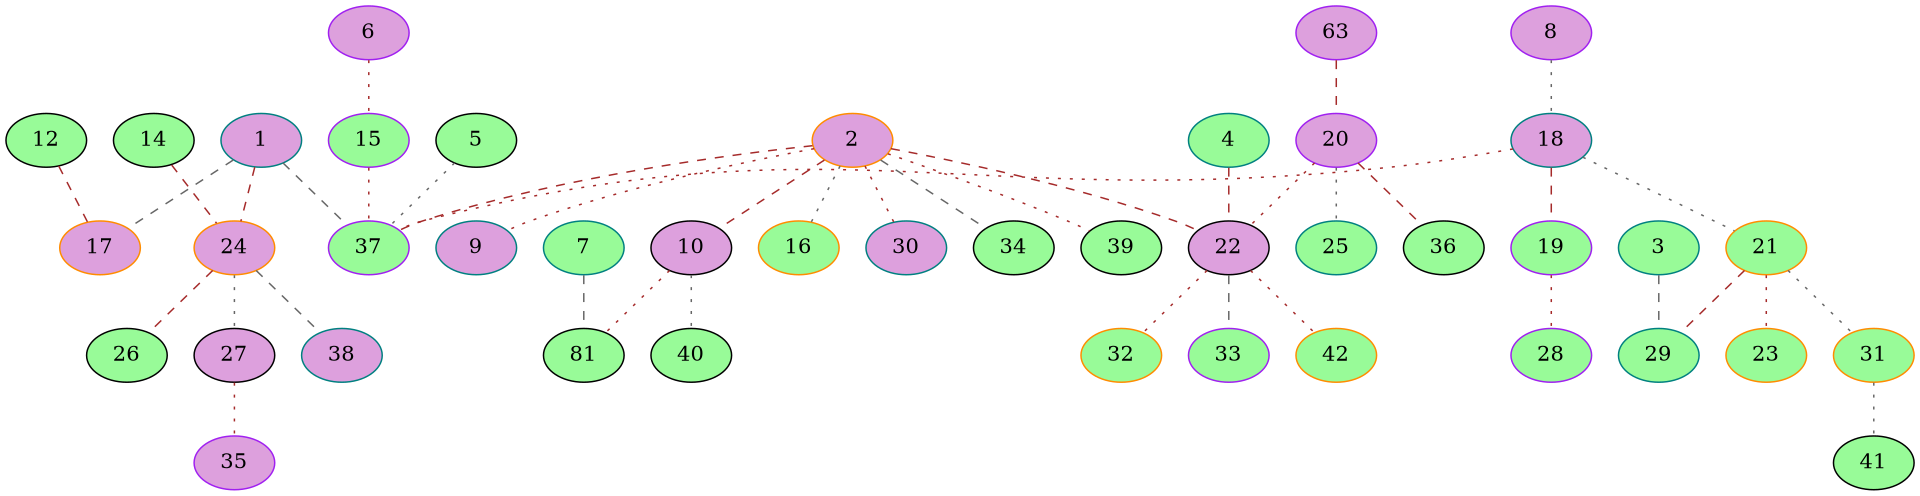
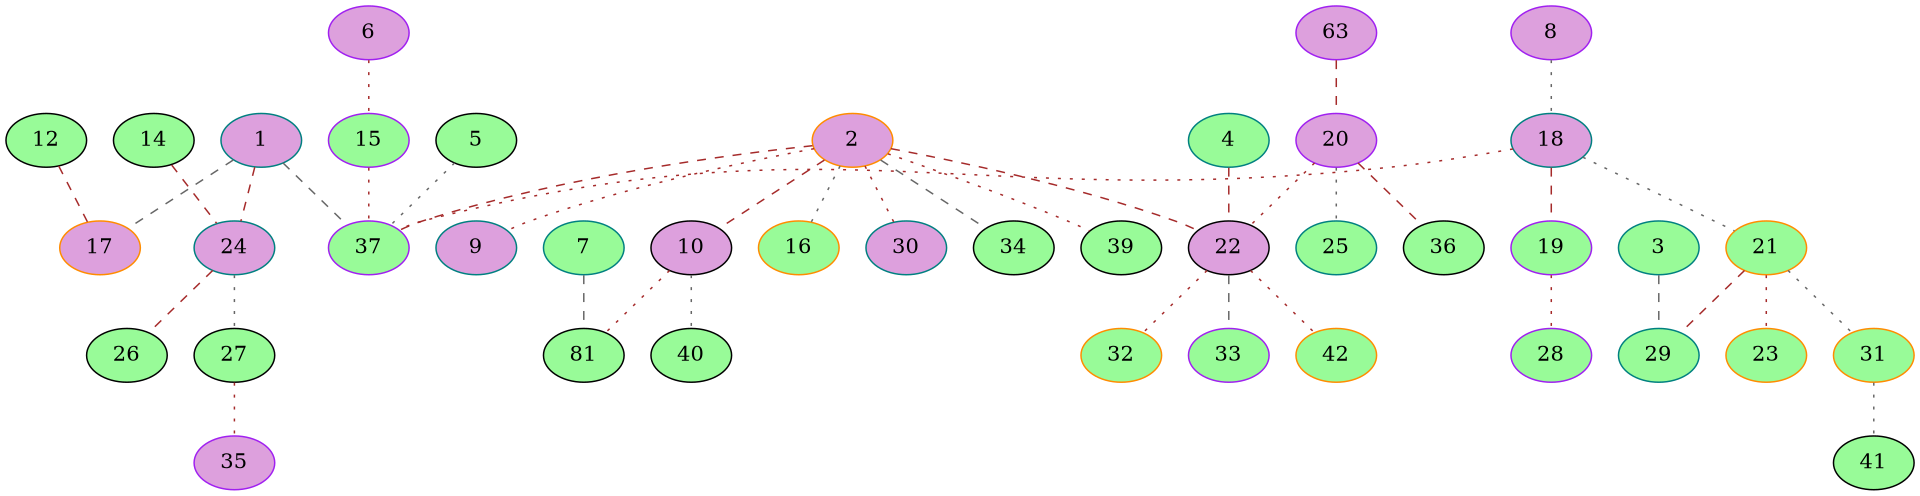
(234, 248) -> (234, 248)
(234, 355) -> (234, 355)
(342, 355) -> none
